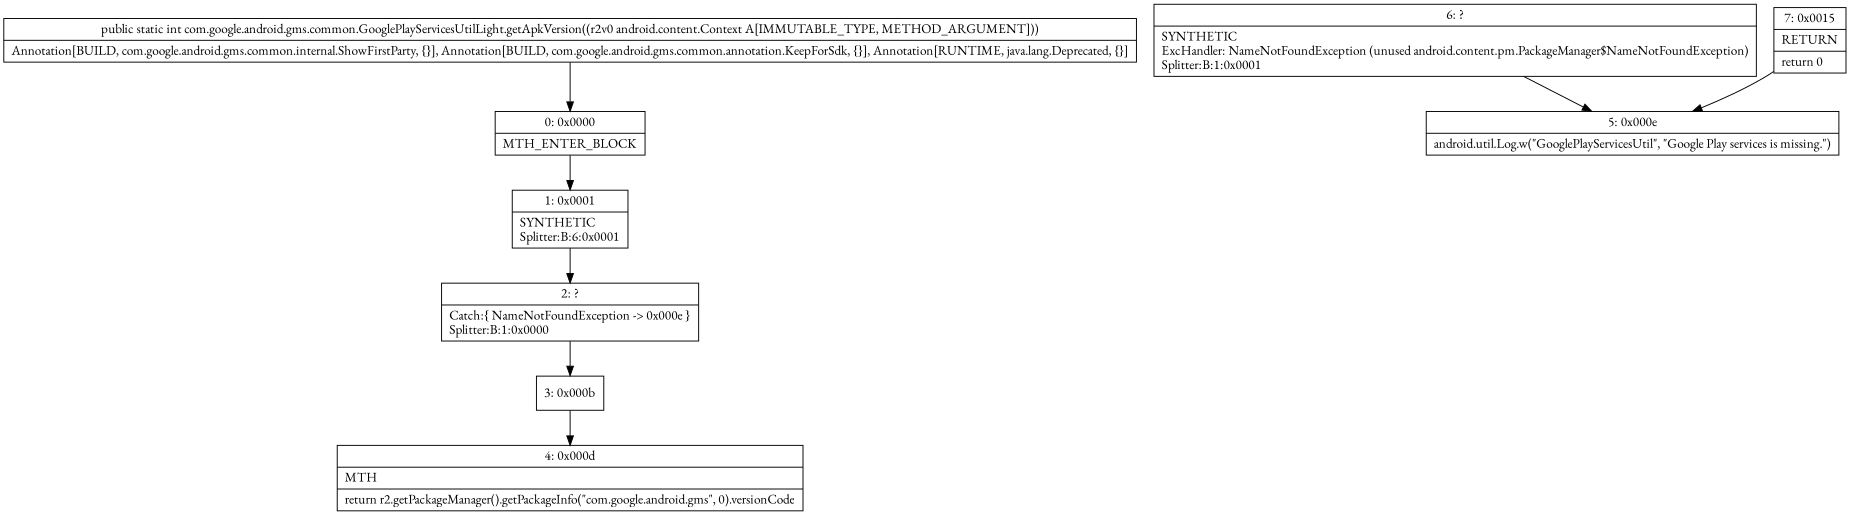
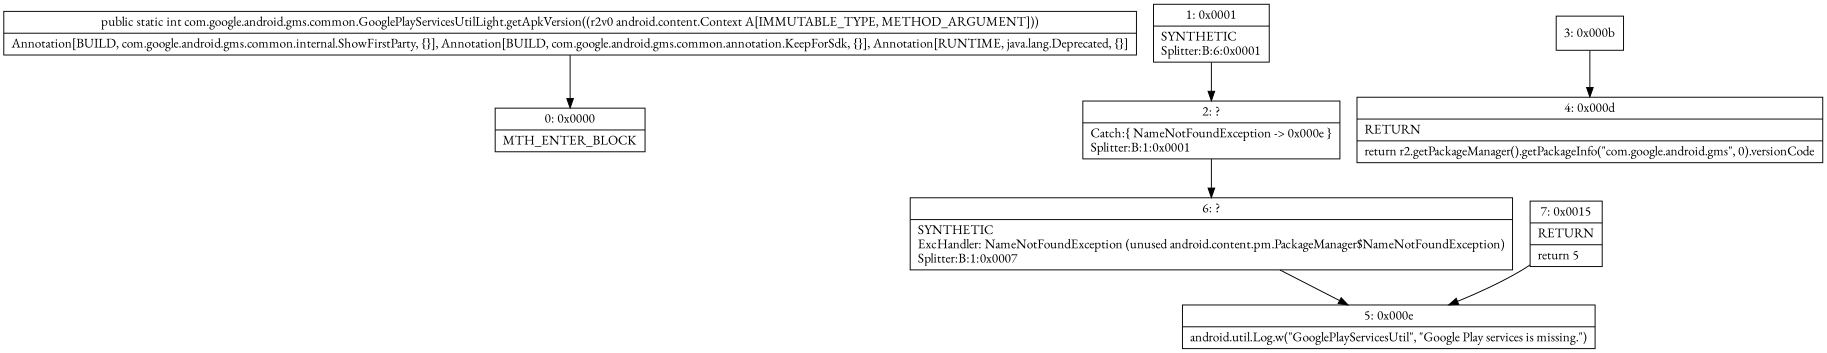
(1802, 62) -> (1559, 255)
(1212, 65) -> (968, 258)
(570, 168) -> none
(499, 330) -> (1141, 148)
(570, 354) -> (1211, 173)
(361, 478) -> (1393, 129)
